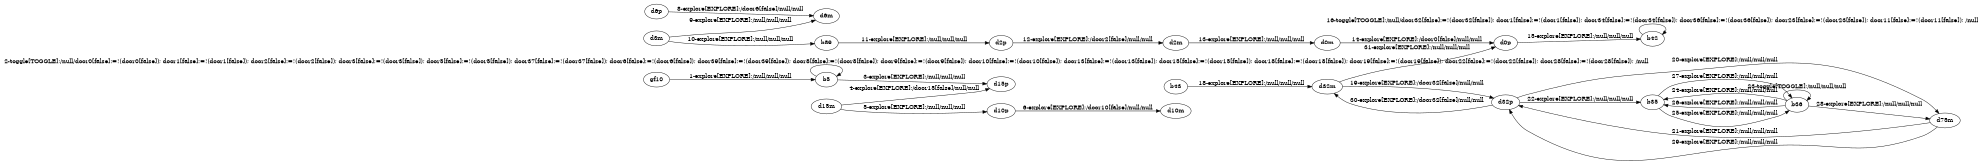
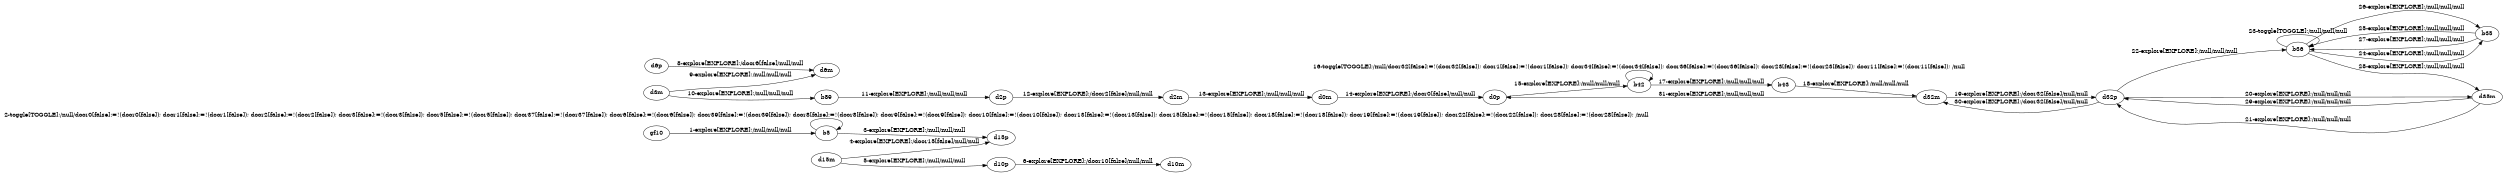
none -> (1709, 85)
(1578, 102) -> (2197, 61)
(1945, 120) -> (2487, 97)
